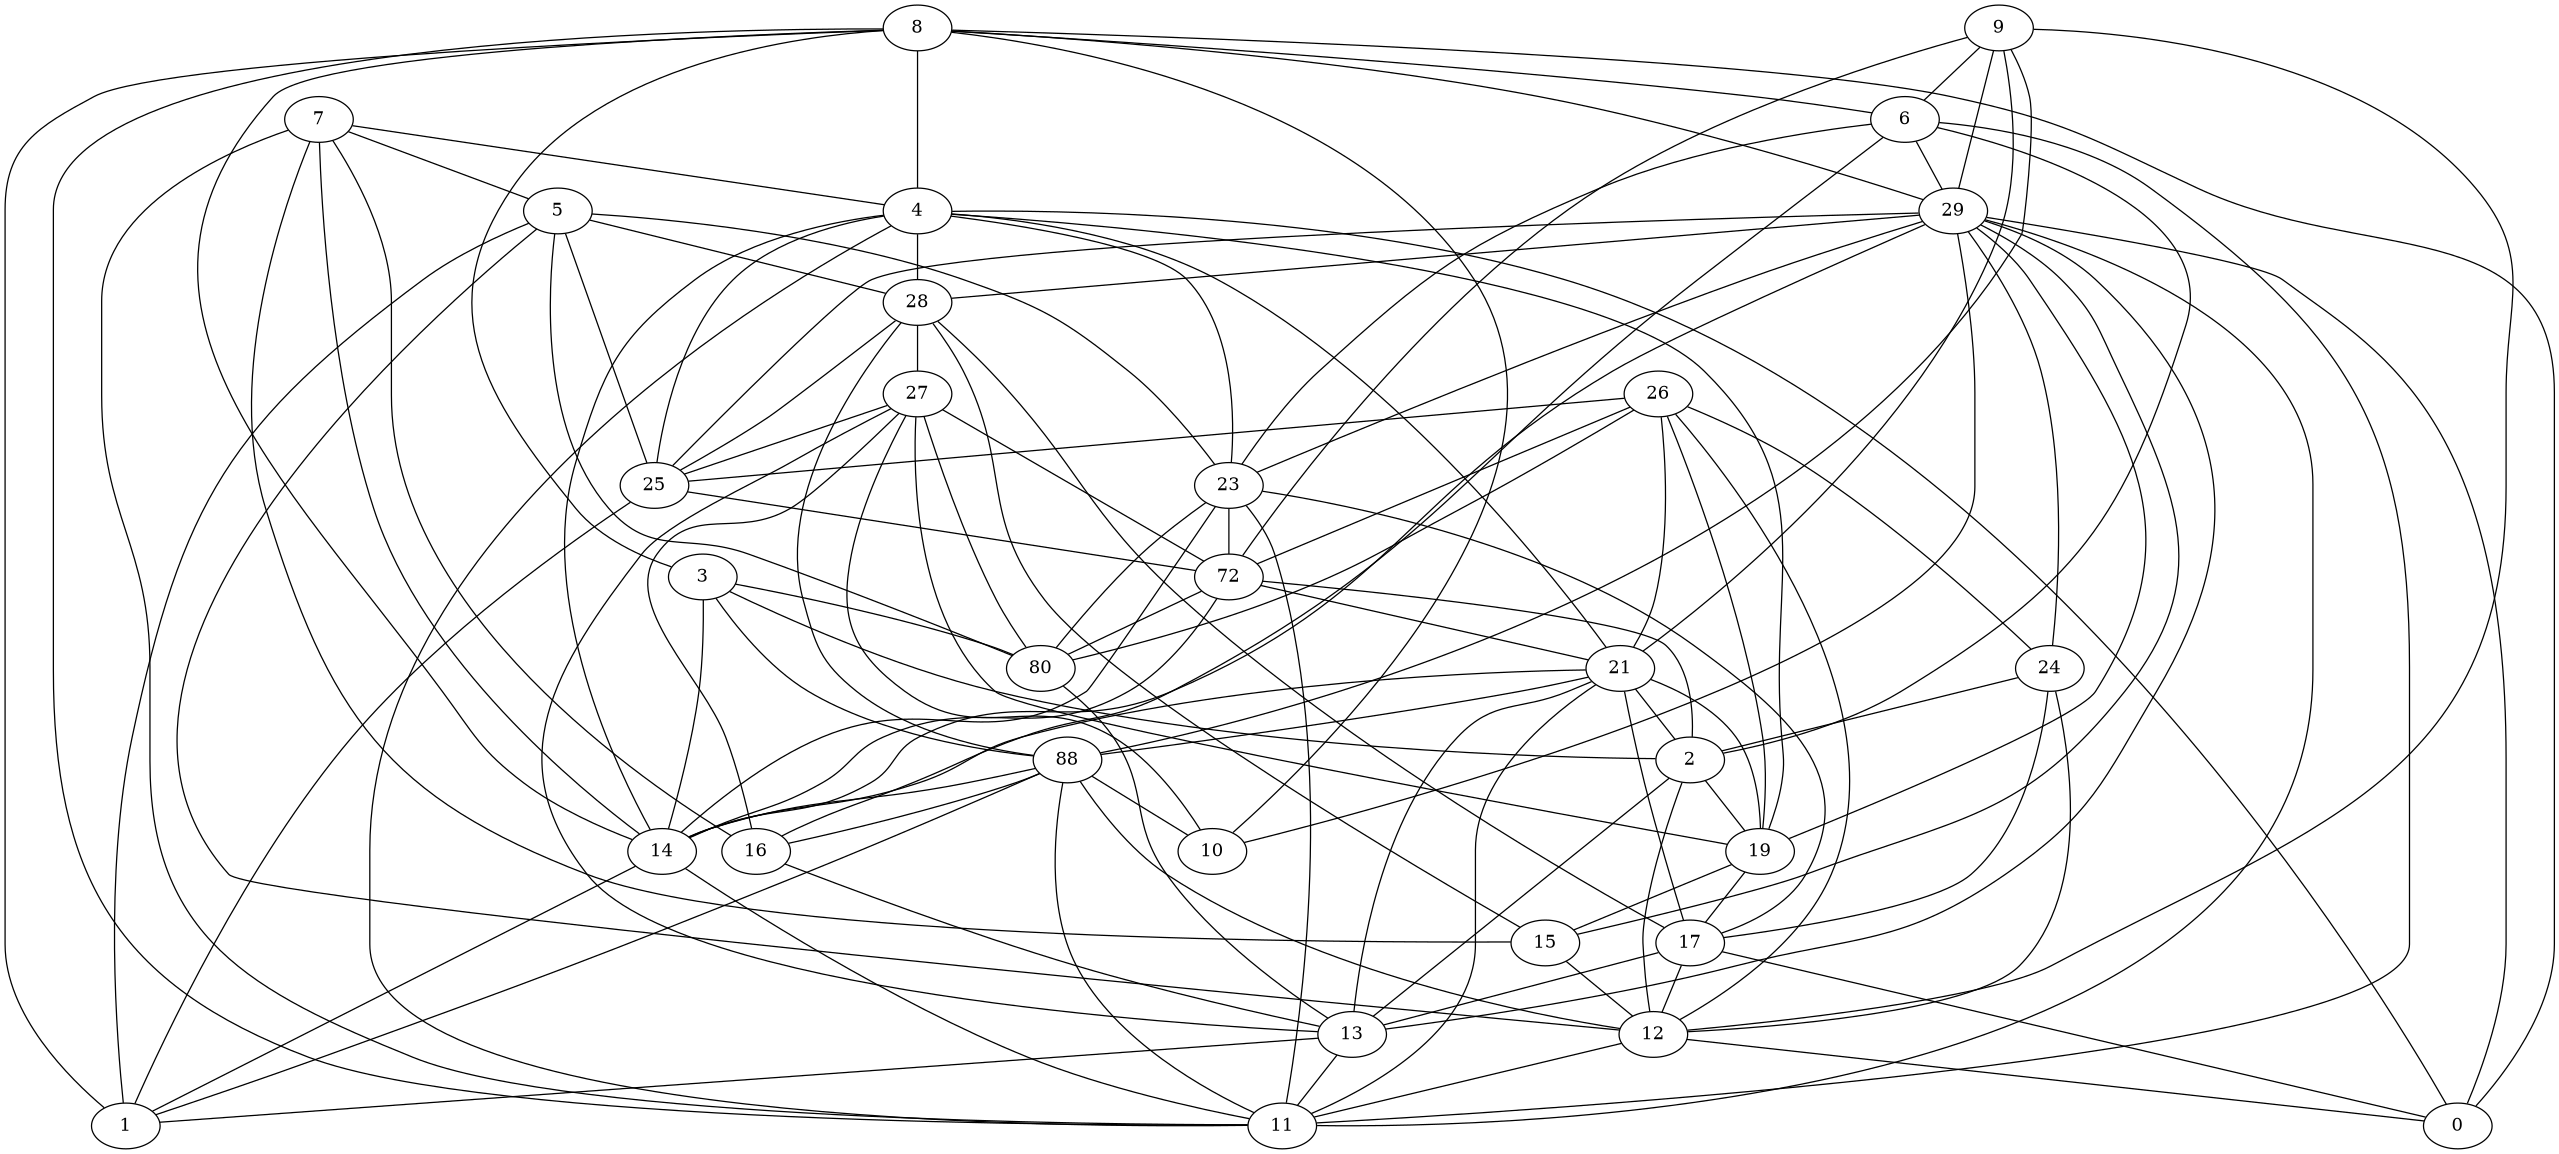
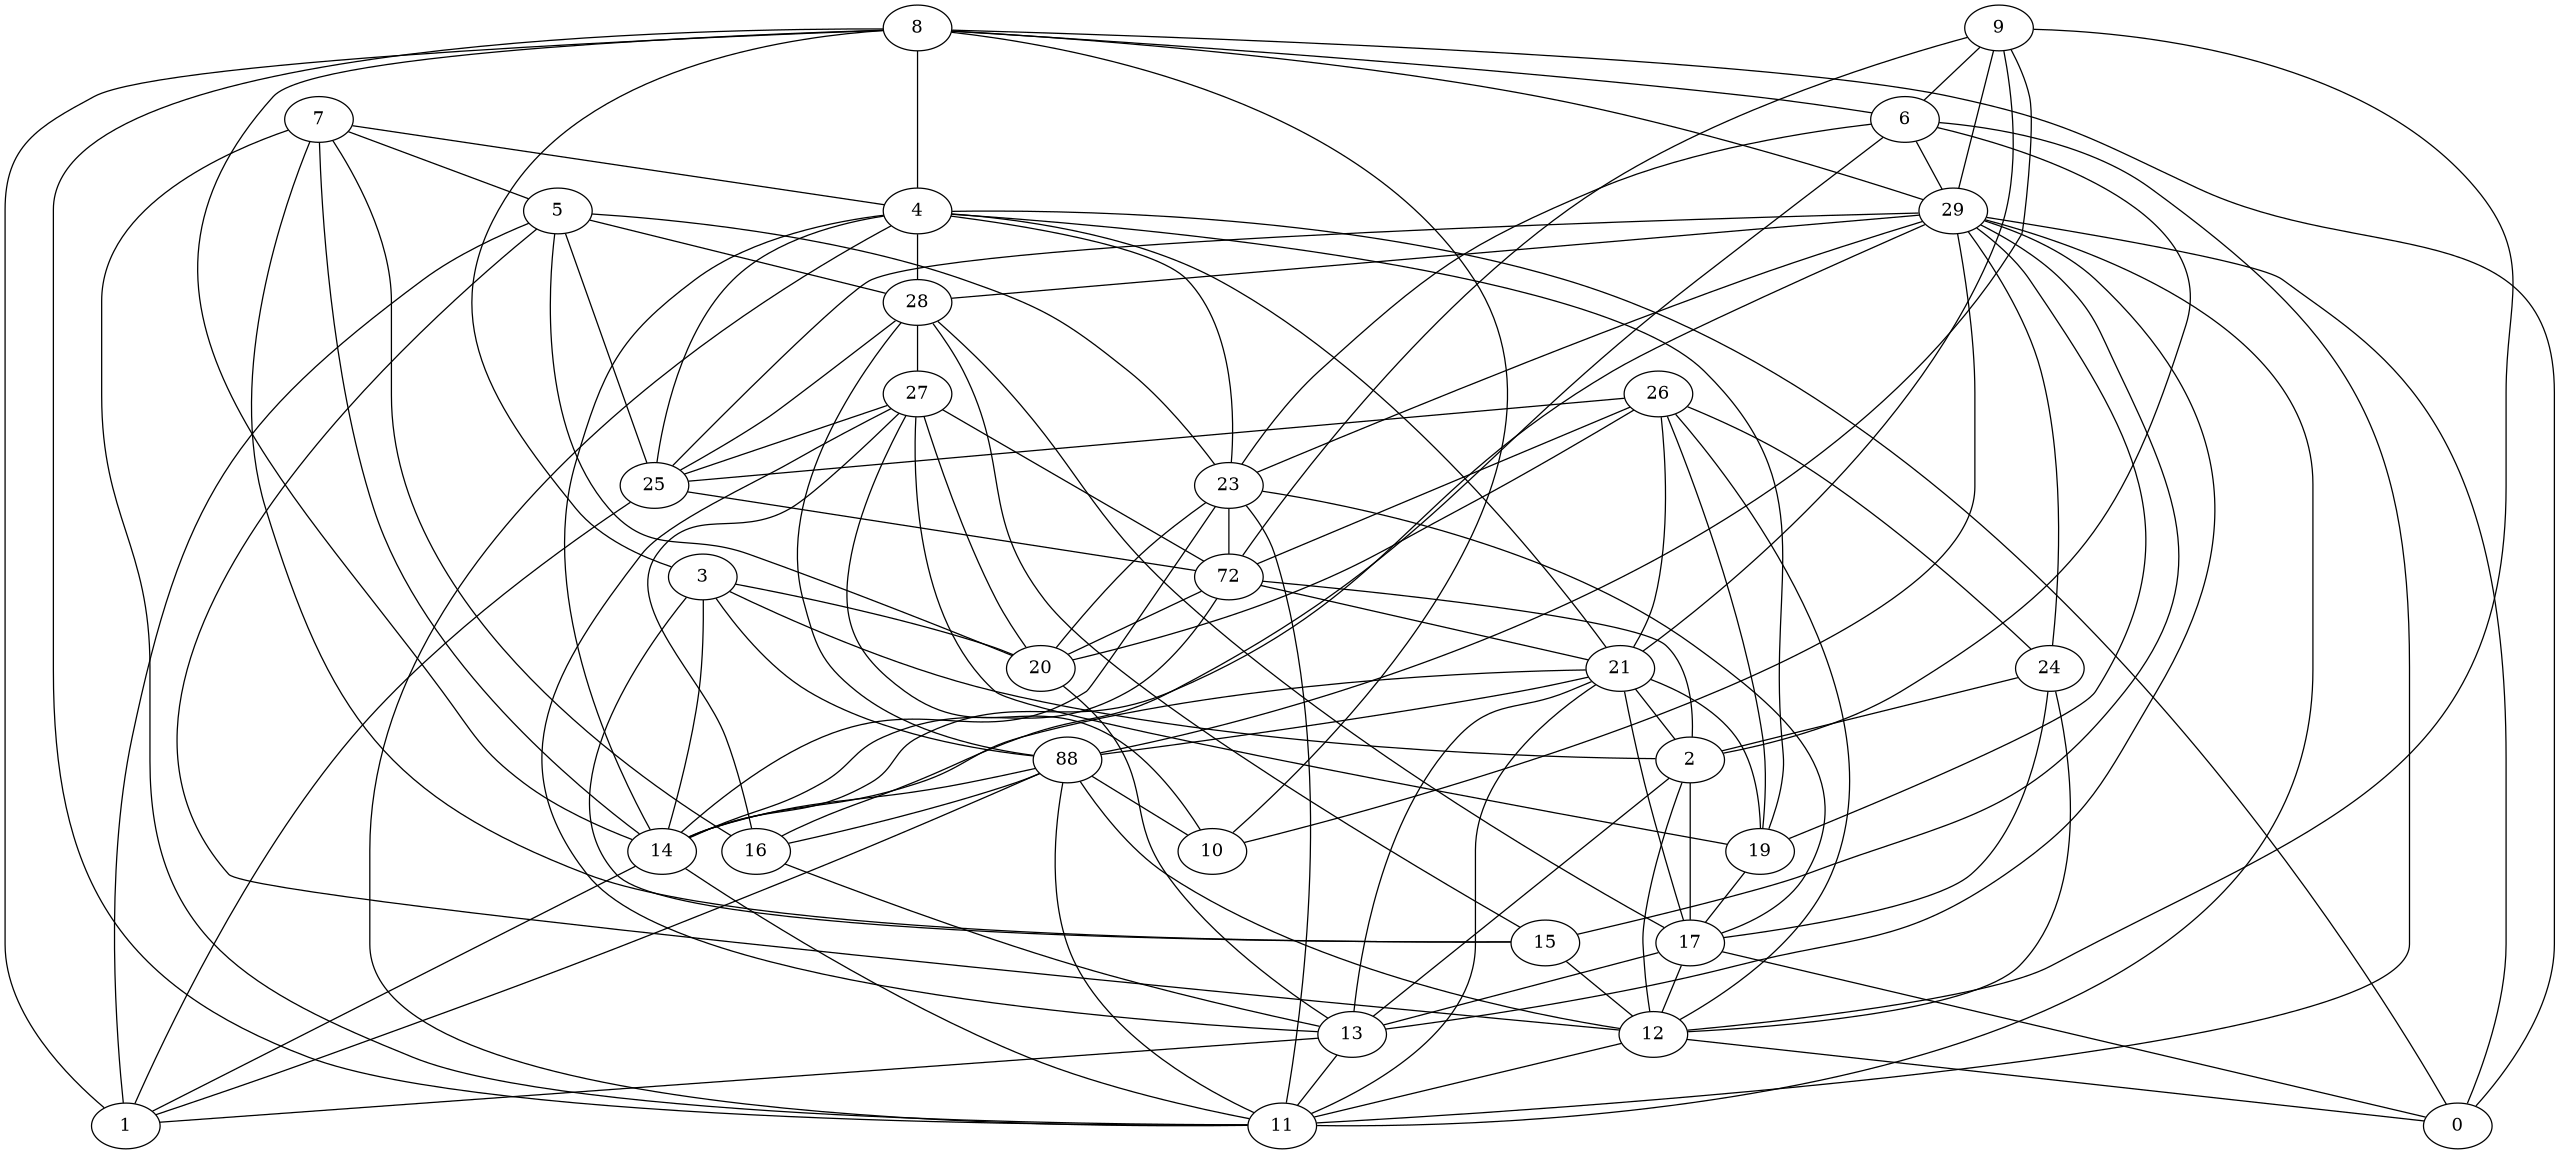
(1041, 668) -> (1041, 668)
(1725, 806) -> (1690, 851)
(1657, 896) -> (906, 926)
